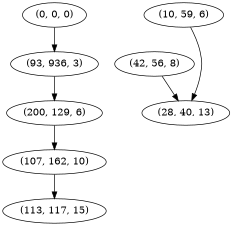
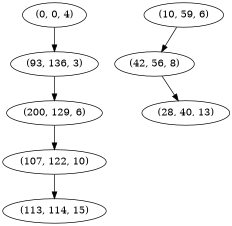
(54, 15) -> (54, 15)
(202, 60) -> (171, 37)
(54, 64) -> (54, 64)
(54, 162) -> (54, 162)
(54, 211) -> (54, 211)
